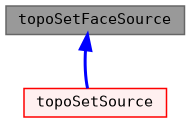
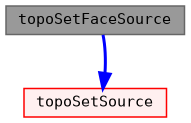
(85, 69) -> (105, 54)
